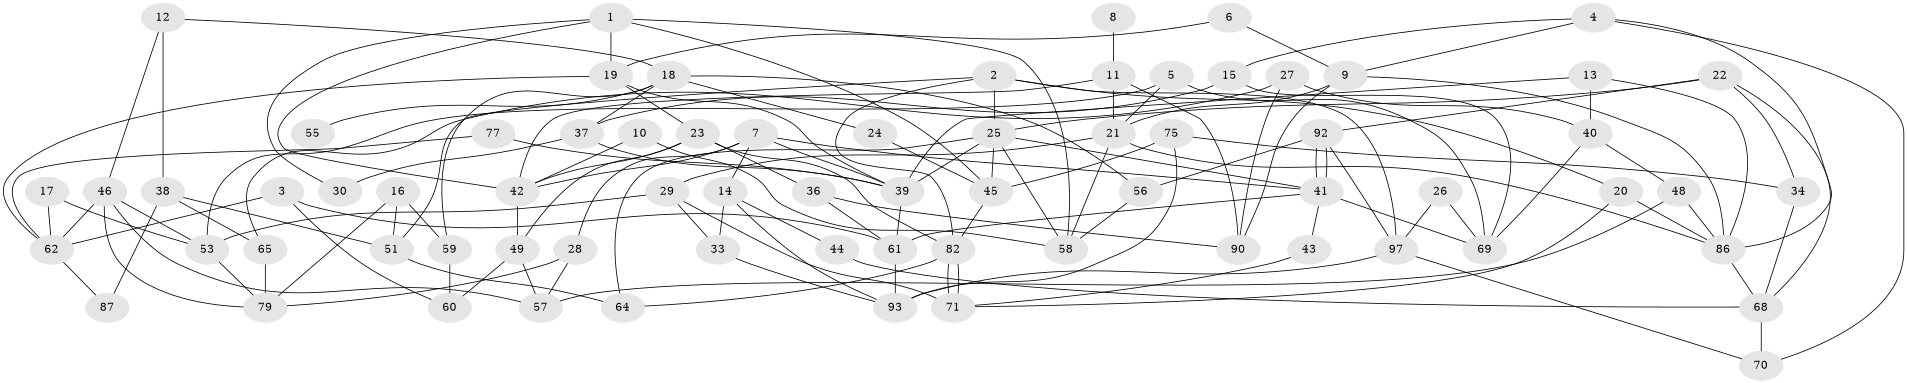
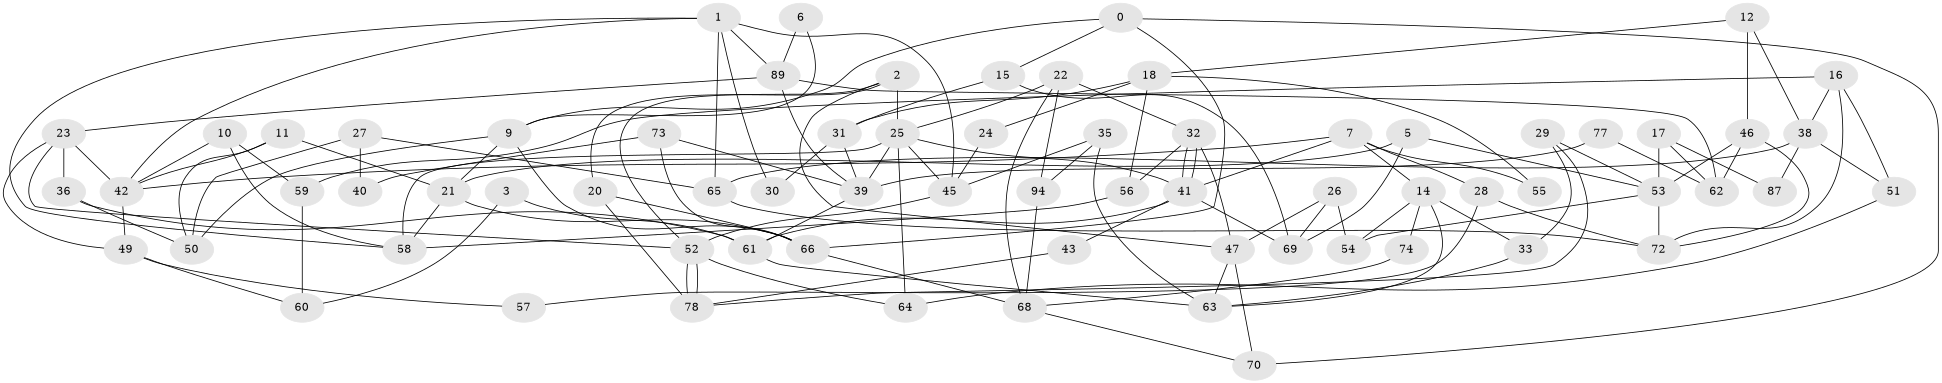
(1114, 18) -> none
(1594, 18) -> (1121, 18)
(611, 76) -> (778, 76)
(1590, 76) -> (659, 134)
(763, 90) -> none
(495, 98) -> (269, 166)
none -> (717, 101)
none -> (1821, 105)
(582, 134) -> (840, 134)
(1172, 134) -> (1105, 134)
(1321, 134) -> (1194, 134)
(856, 155) -> none
(829, 163) -> (1425, 160)
(1543, 188) -> none
(1679, 192) -> none
(1798, 192) -> (1039, 192)
(167, 221) -> none
(837, 250) -> (1407, 250)
(953, 250) -> (692, 250)
(1238, 250) -> (192, 250)
none -> (1349, 250)
(1396, 250) -> (1233, 250)
(1723, 250) -> (808, 250)
(80, 279) -> (1719, 164)
(304, 292) -> none
(265, 308) -> (1659, 250)
(895, 308) -> (1210, 308)
(953, 308) -> (692, 308)
